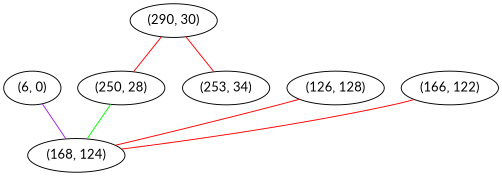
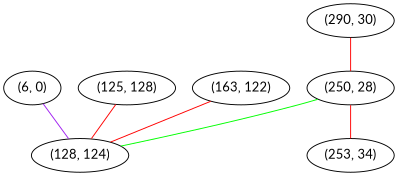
(200, 54) -> (351, 122)
(336, 88) -> (127, 88)
(450, 88) -> (241, 88)
(76, 155) -> (80, 155)
